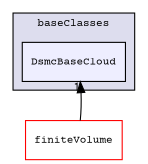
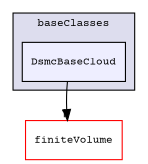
(81, 107) -> (67, 97)
